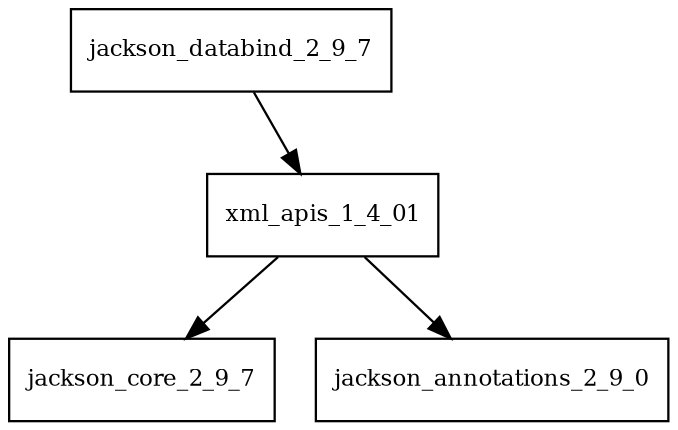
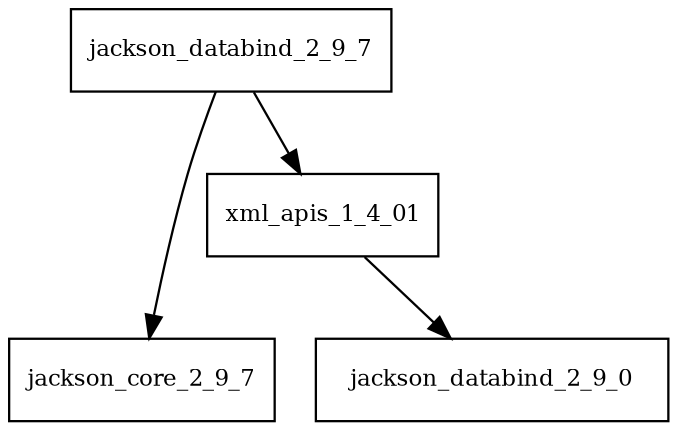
(241, 290) -> (180, 202)
(492, 380) -> (492, 380)
